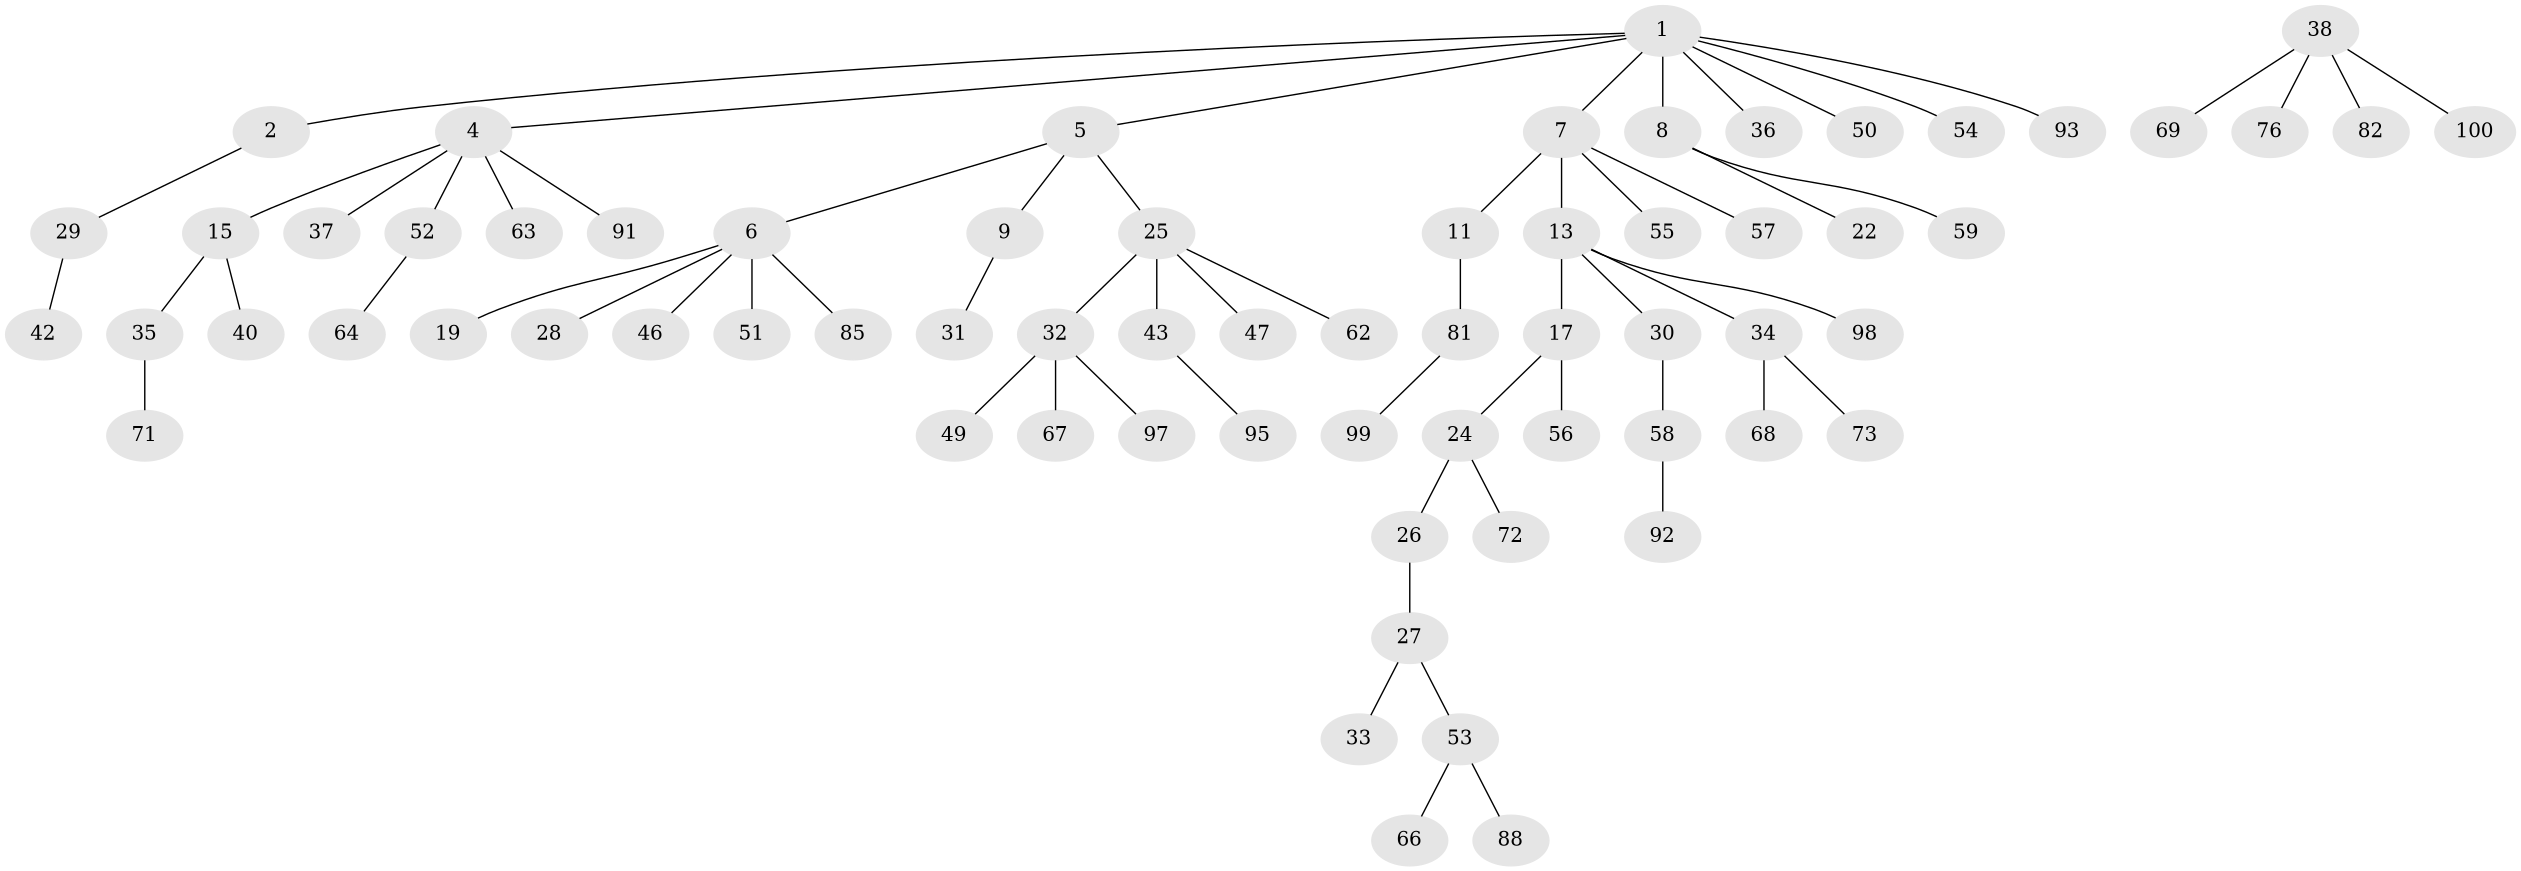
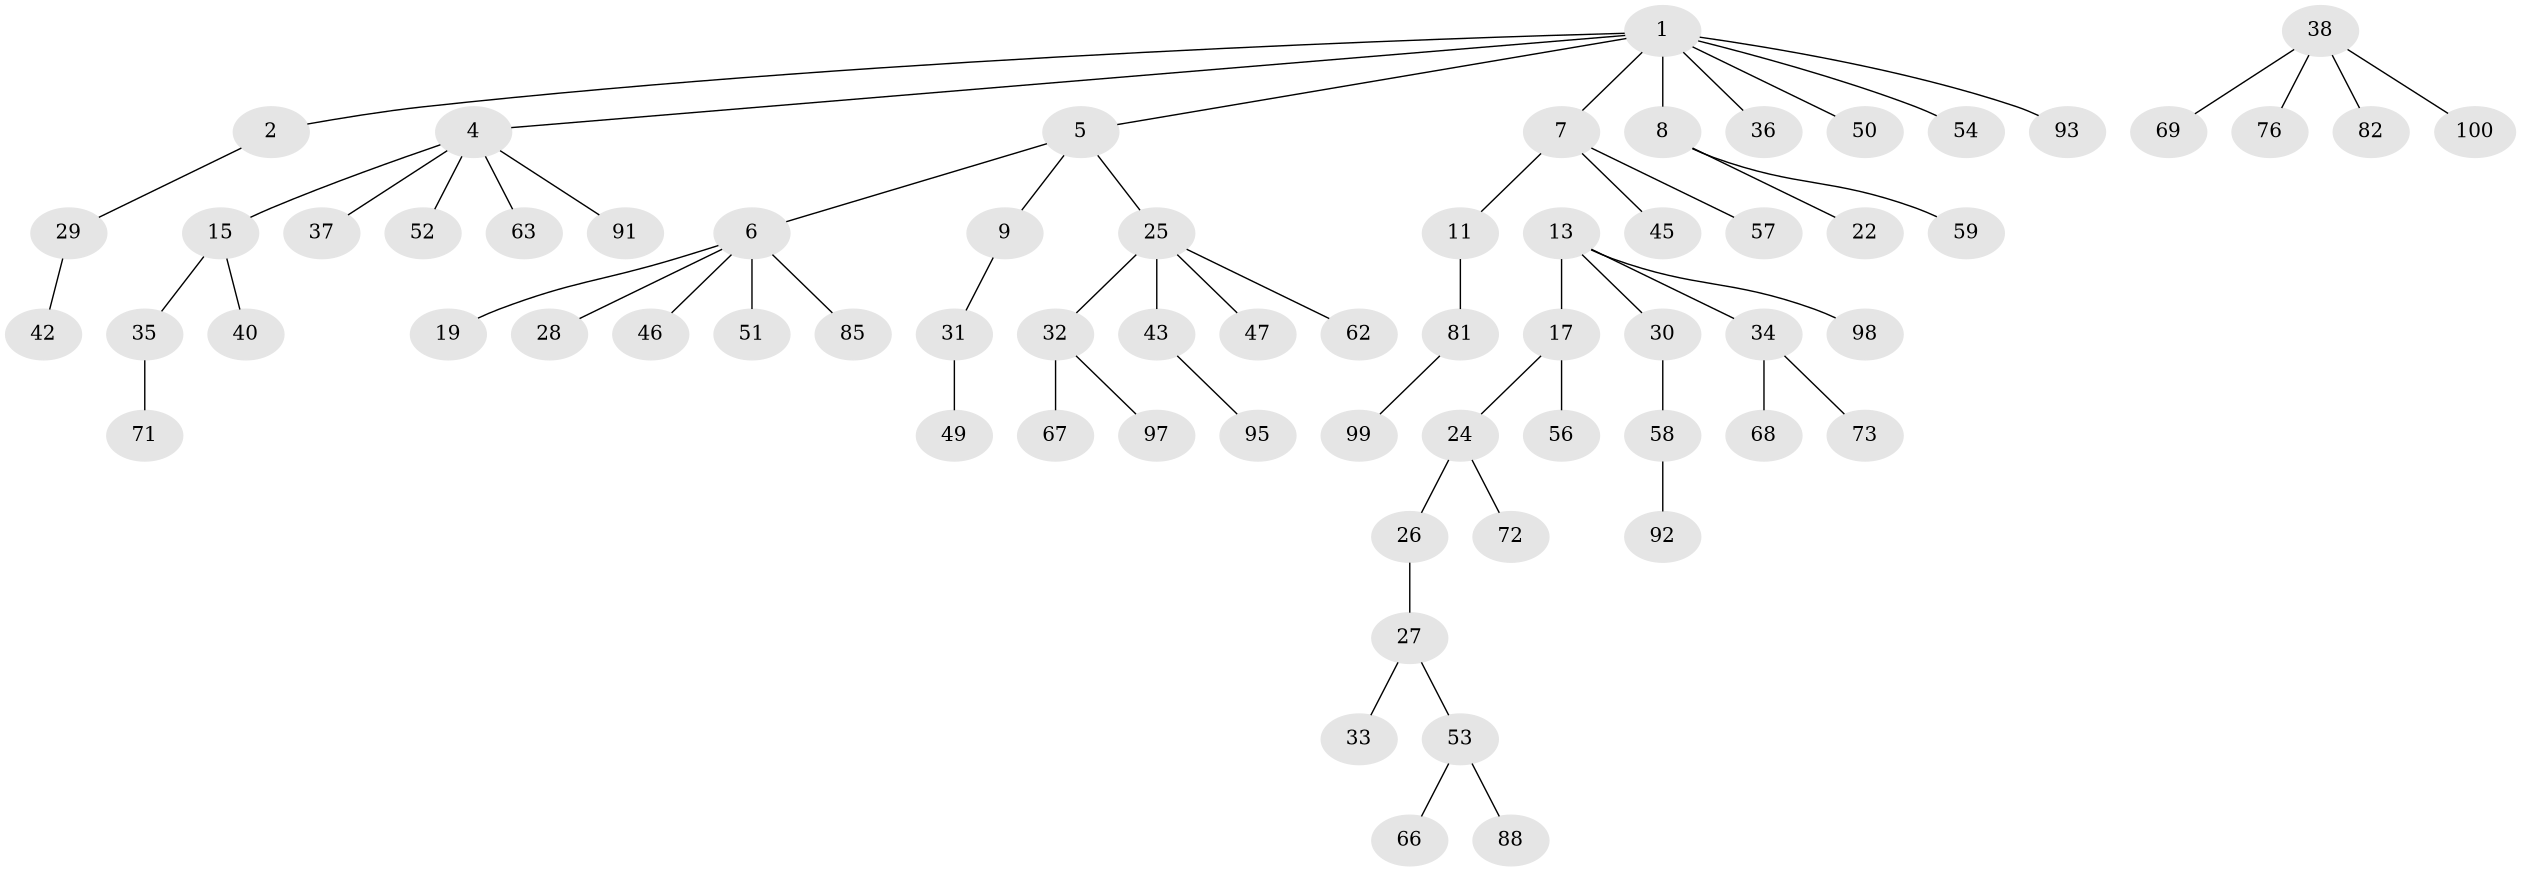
(1562, 183) -> none
(1663, 233) -> (1663, 233)
(347, 335) -> none
(1005, 385) -> (954, 385)
